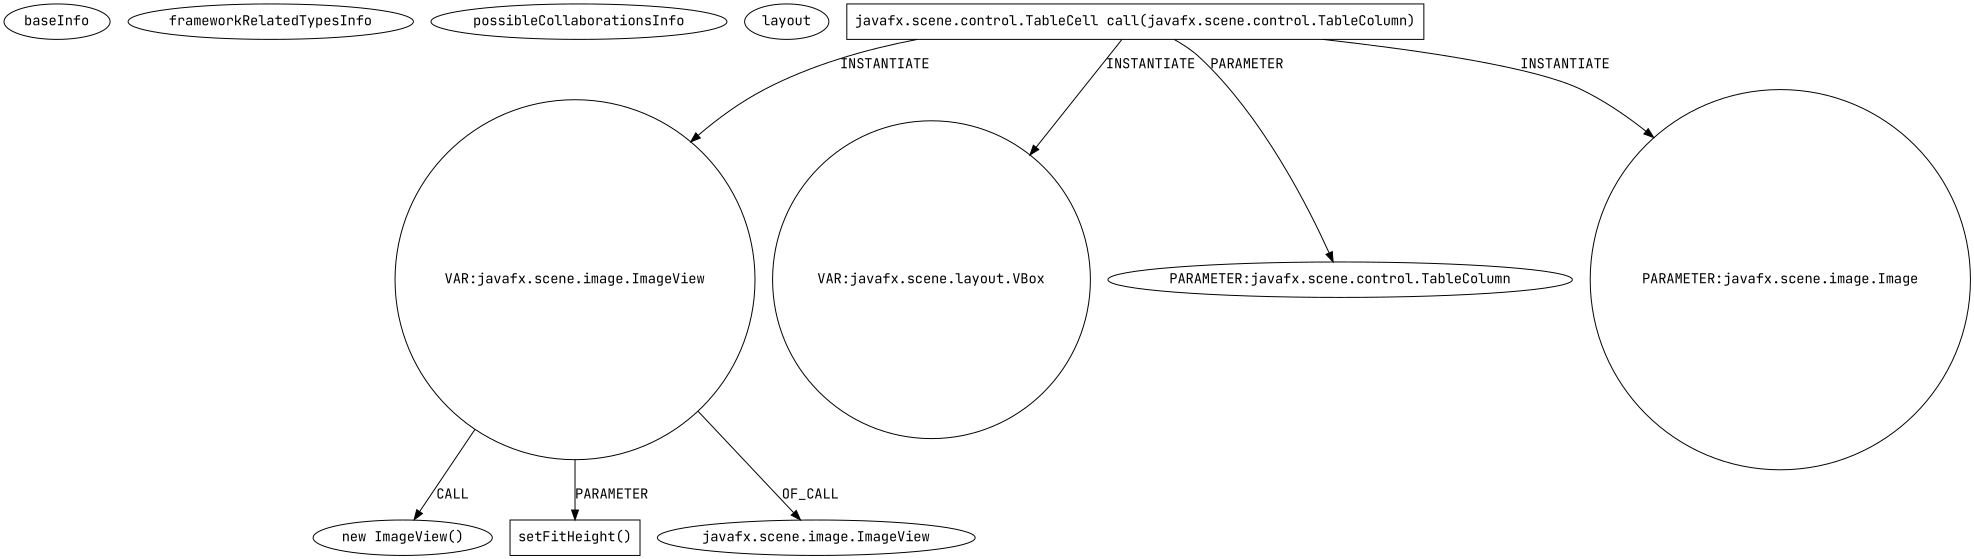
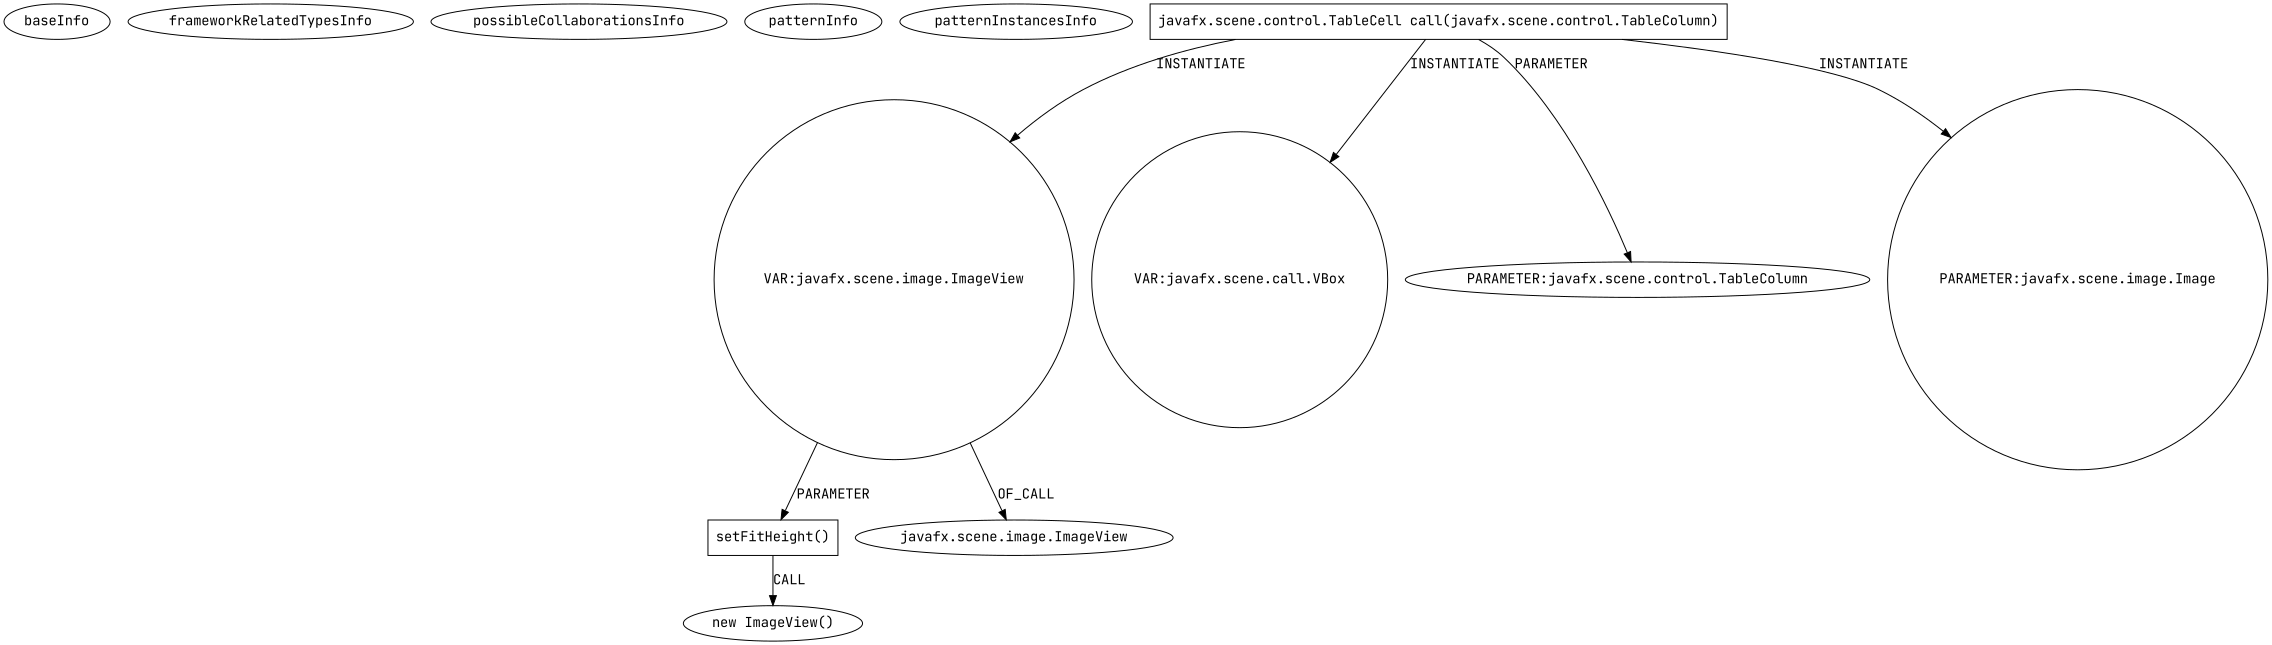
(787, 22) -> (1016, 22)
none -> (813, 22)
(931, 280) -> (1240, 280)
(447, 470) -> (773, 576)
